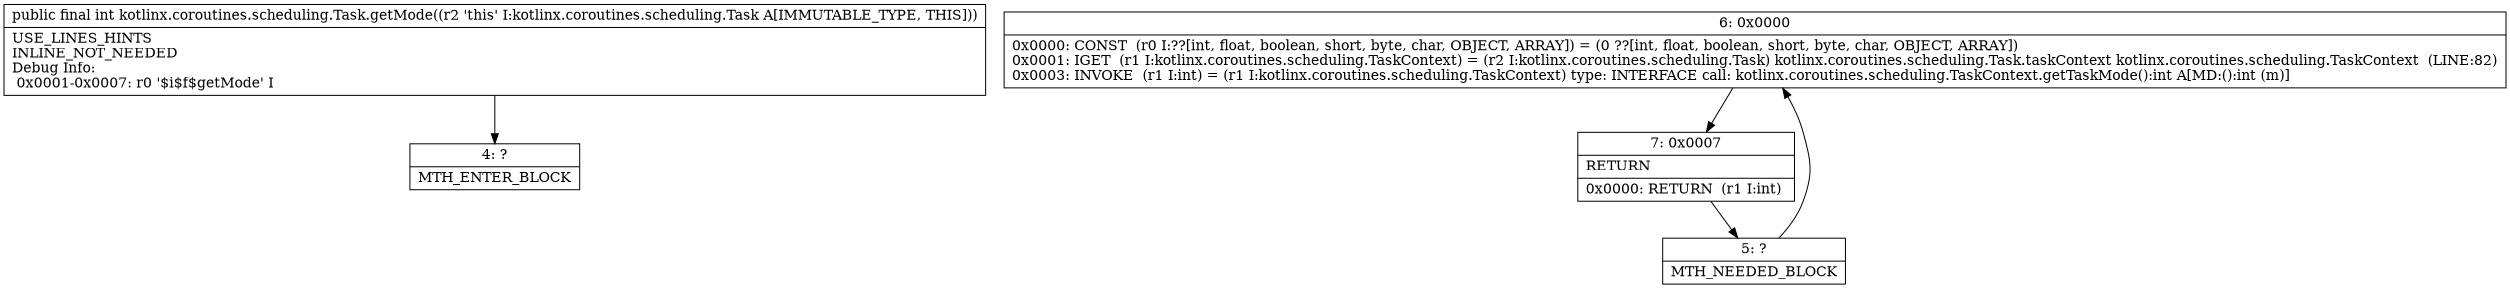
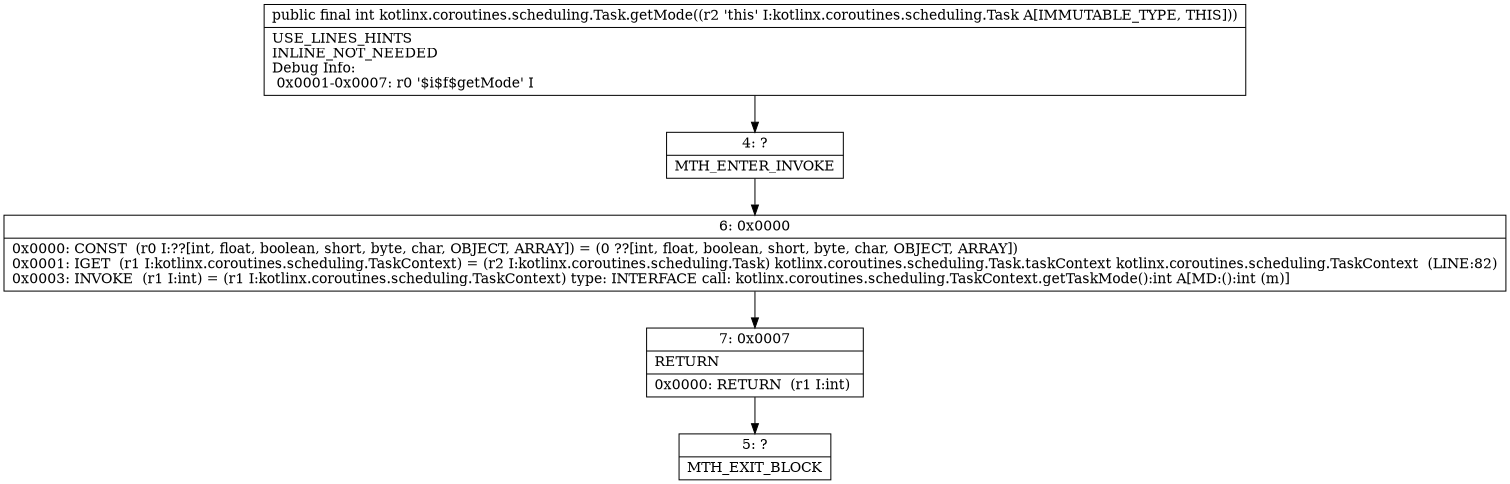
(1810, 170) -> (755, 192)
(495, 178) -> (755, 166)
(1754, 272) -> (755, 468)
